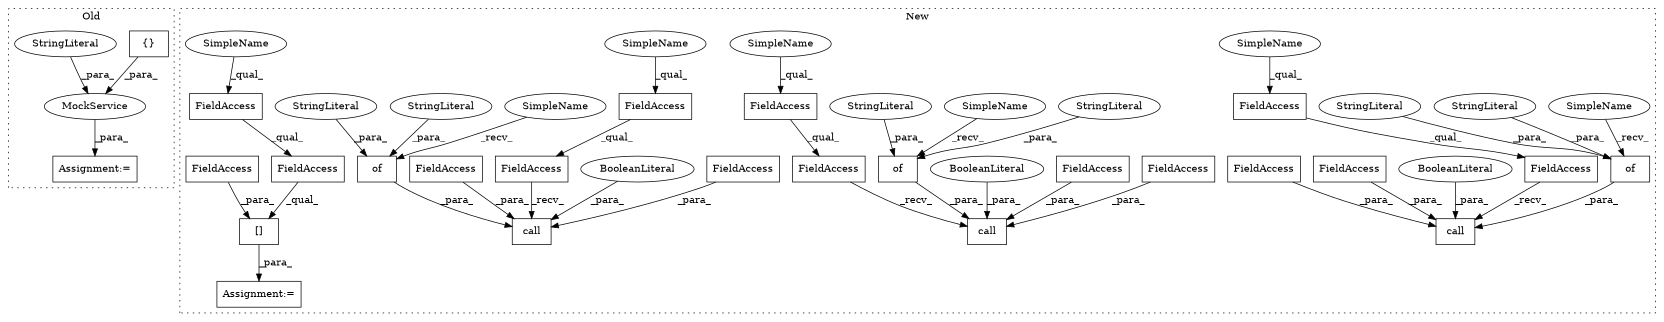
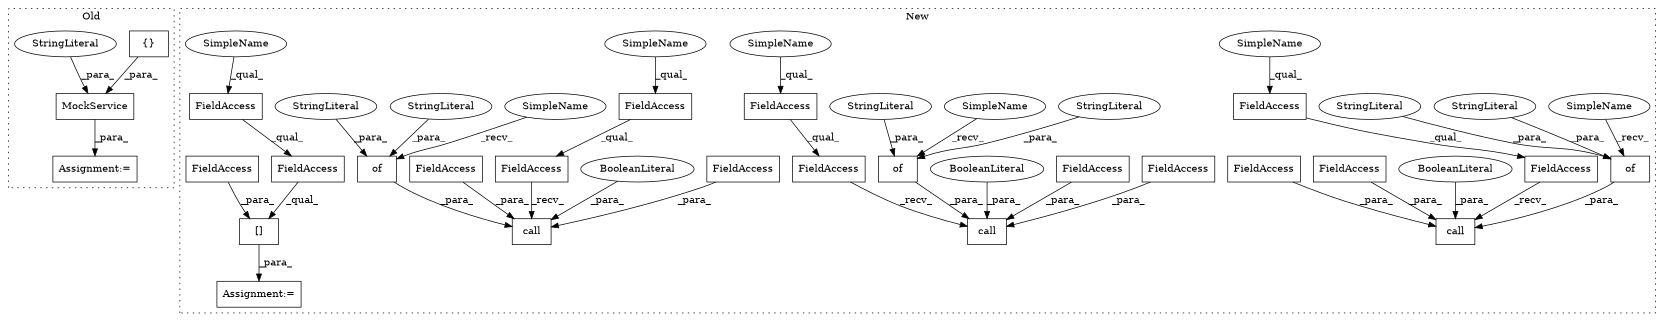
(95, 106) -> (95, 106)
